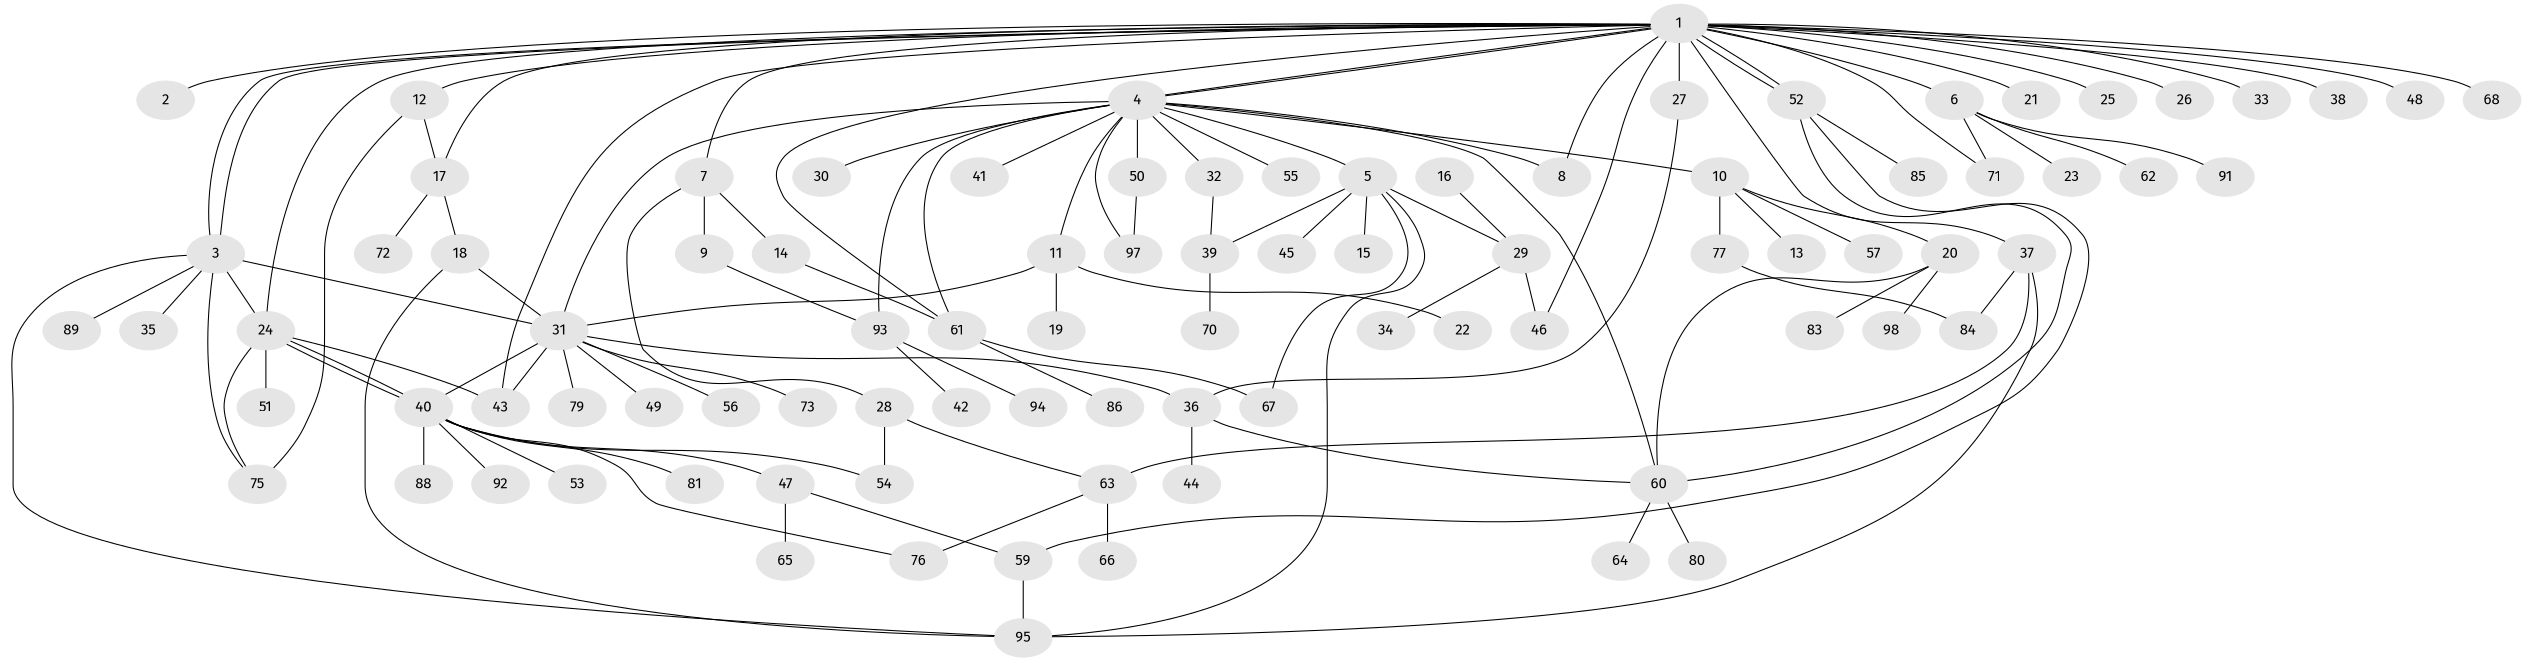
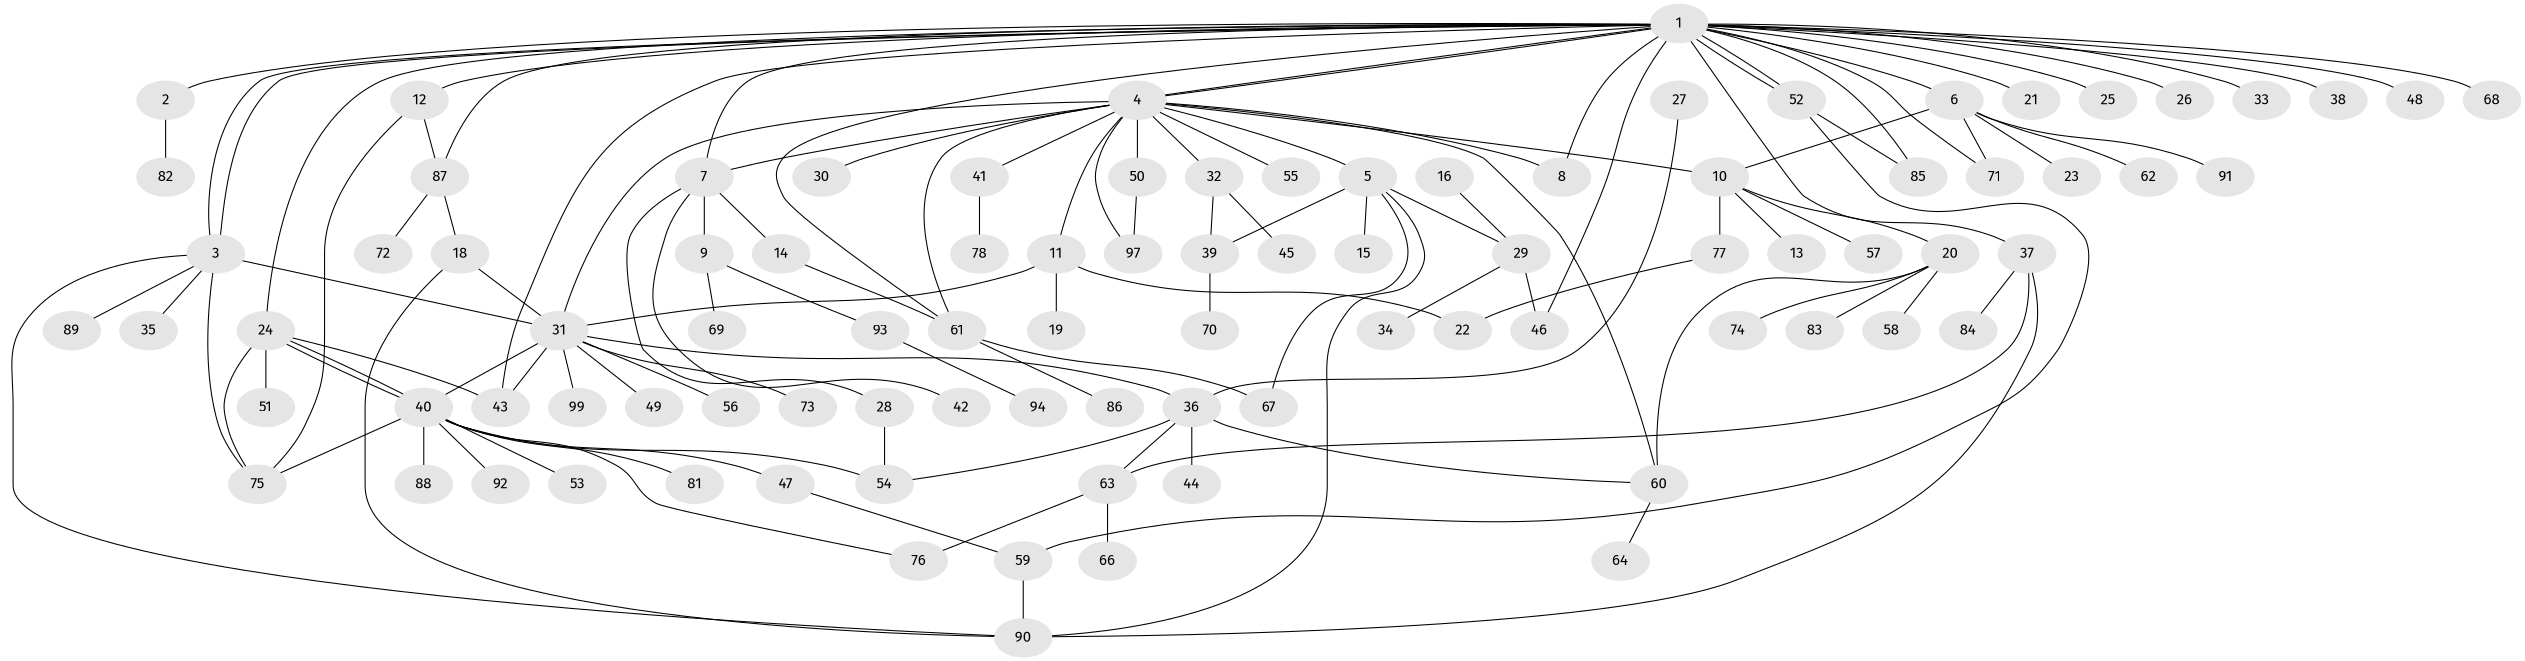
(1679, 62) -> (1821, 73)
none -> (1837, 139)
(935, 148) -> (919, 134)
none -> (166, 177)
(440, 177) -> (440, 177)
(1327, 215) -> (1250, 215)
none -> (979, 254)
(241, 292) -> none
(1844, 292) -> (1598, 282)
(2054, 318) -> none
none -> (717, 331)
none -> (1738, 331)
(1892, 331) -> (1892, 331)
(921, 369) -> (693, 361)
(577, 407) -> (577, 407)
none -> (341, 446)
(993, 451) -> (1150, 446)
none -> (1043, 456)
(785, 561) -> none
(1697, 561) -> none
(1023, 638) -> (1023, 638)
